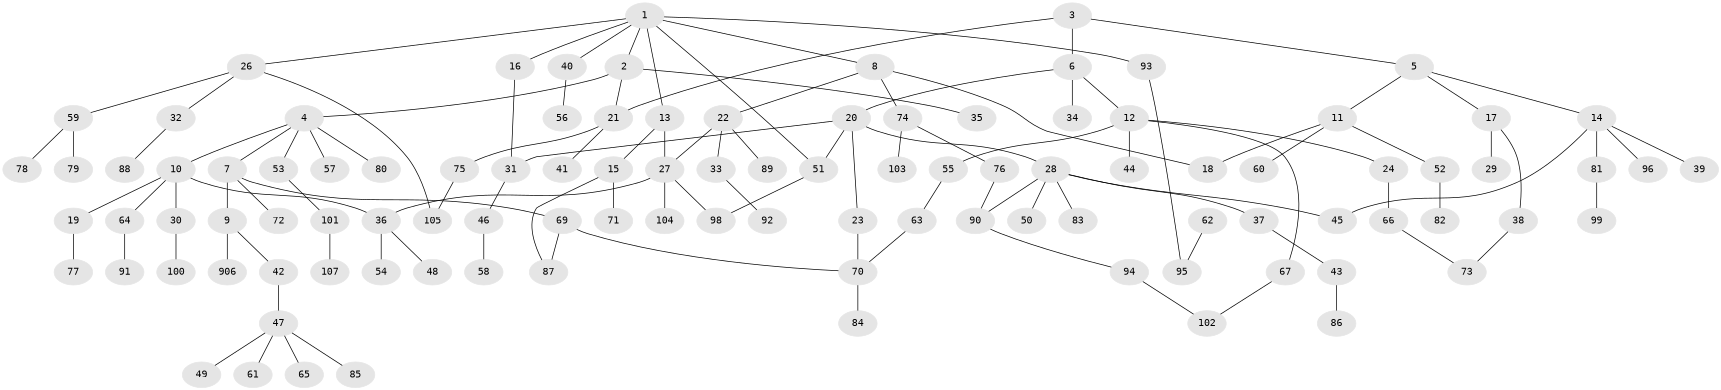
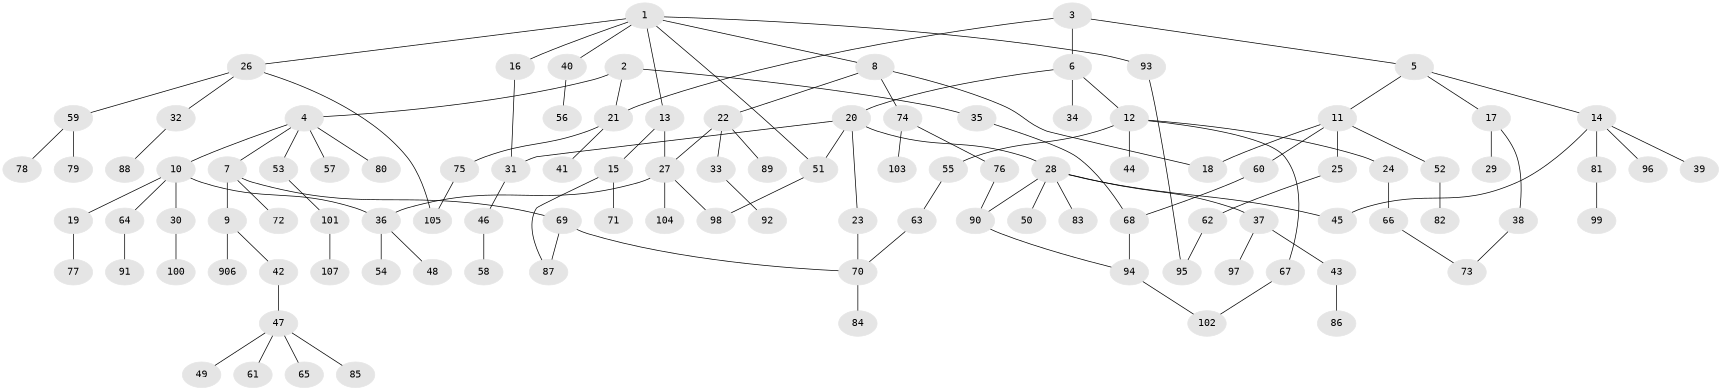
(634, 41) -> none
none -> (1337, 170)
none -> (1129, 221)
none -> (1234, 272)
